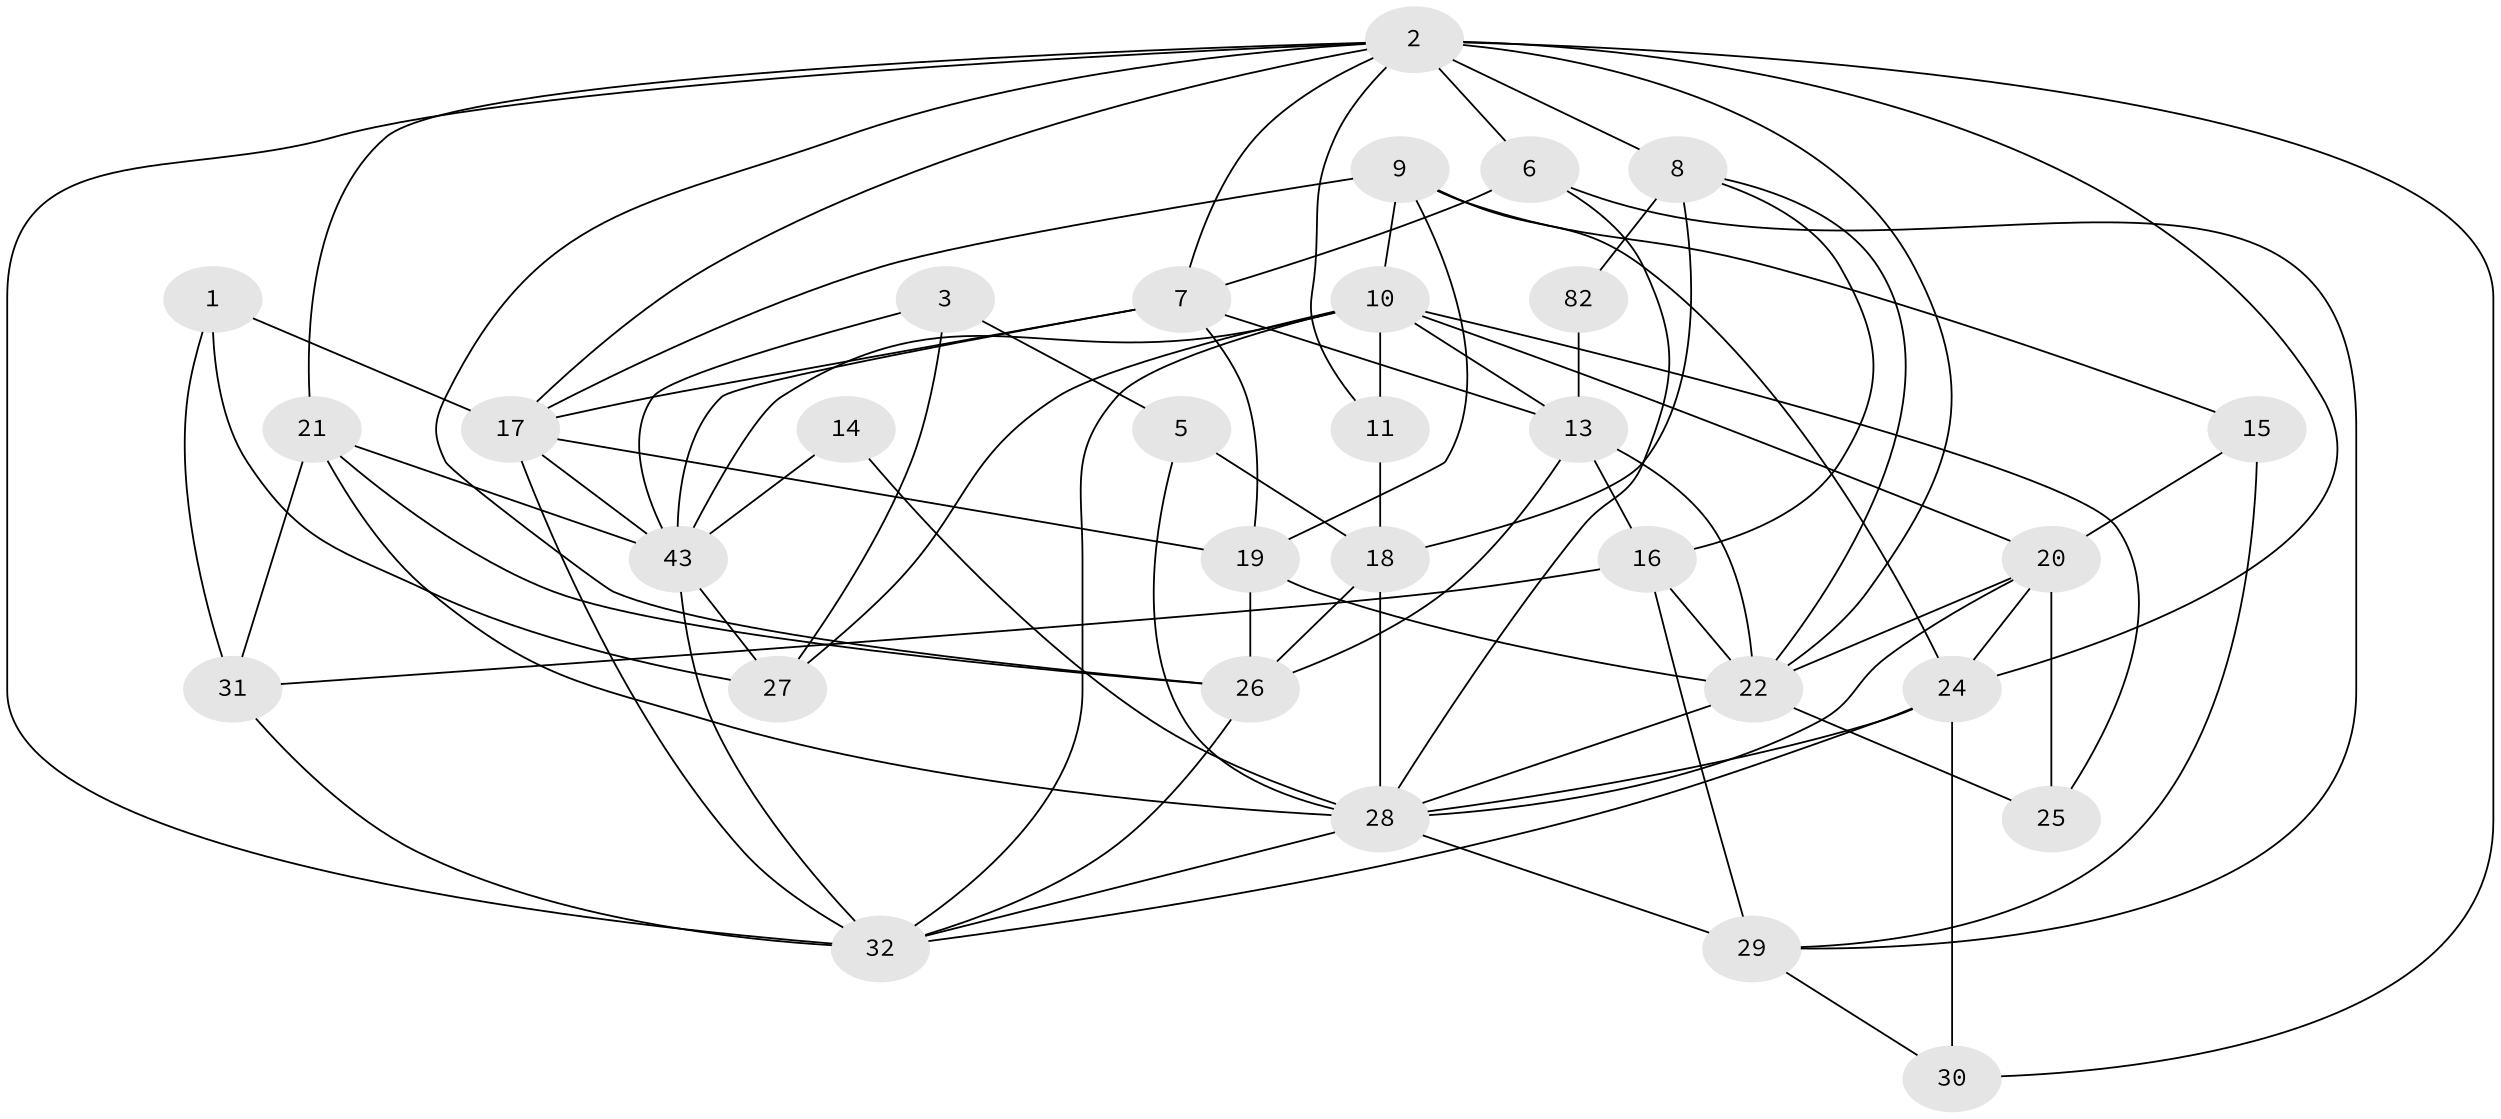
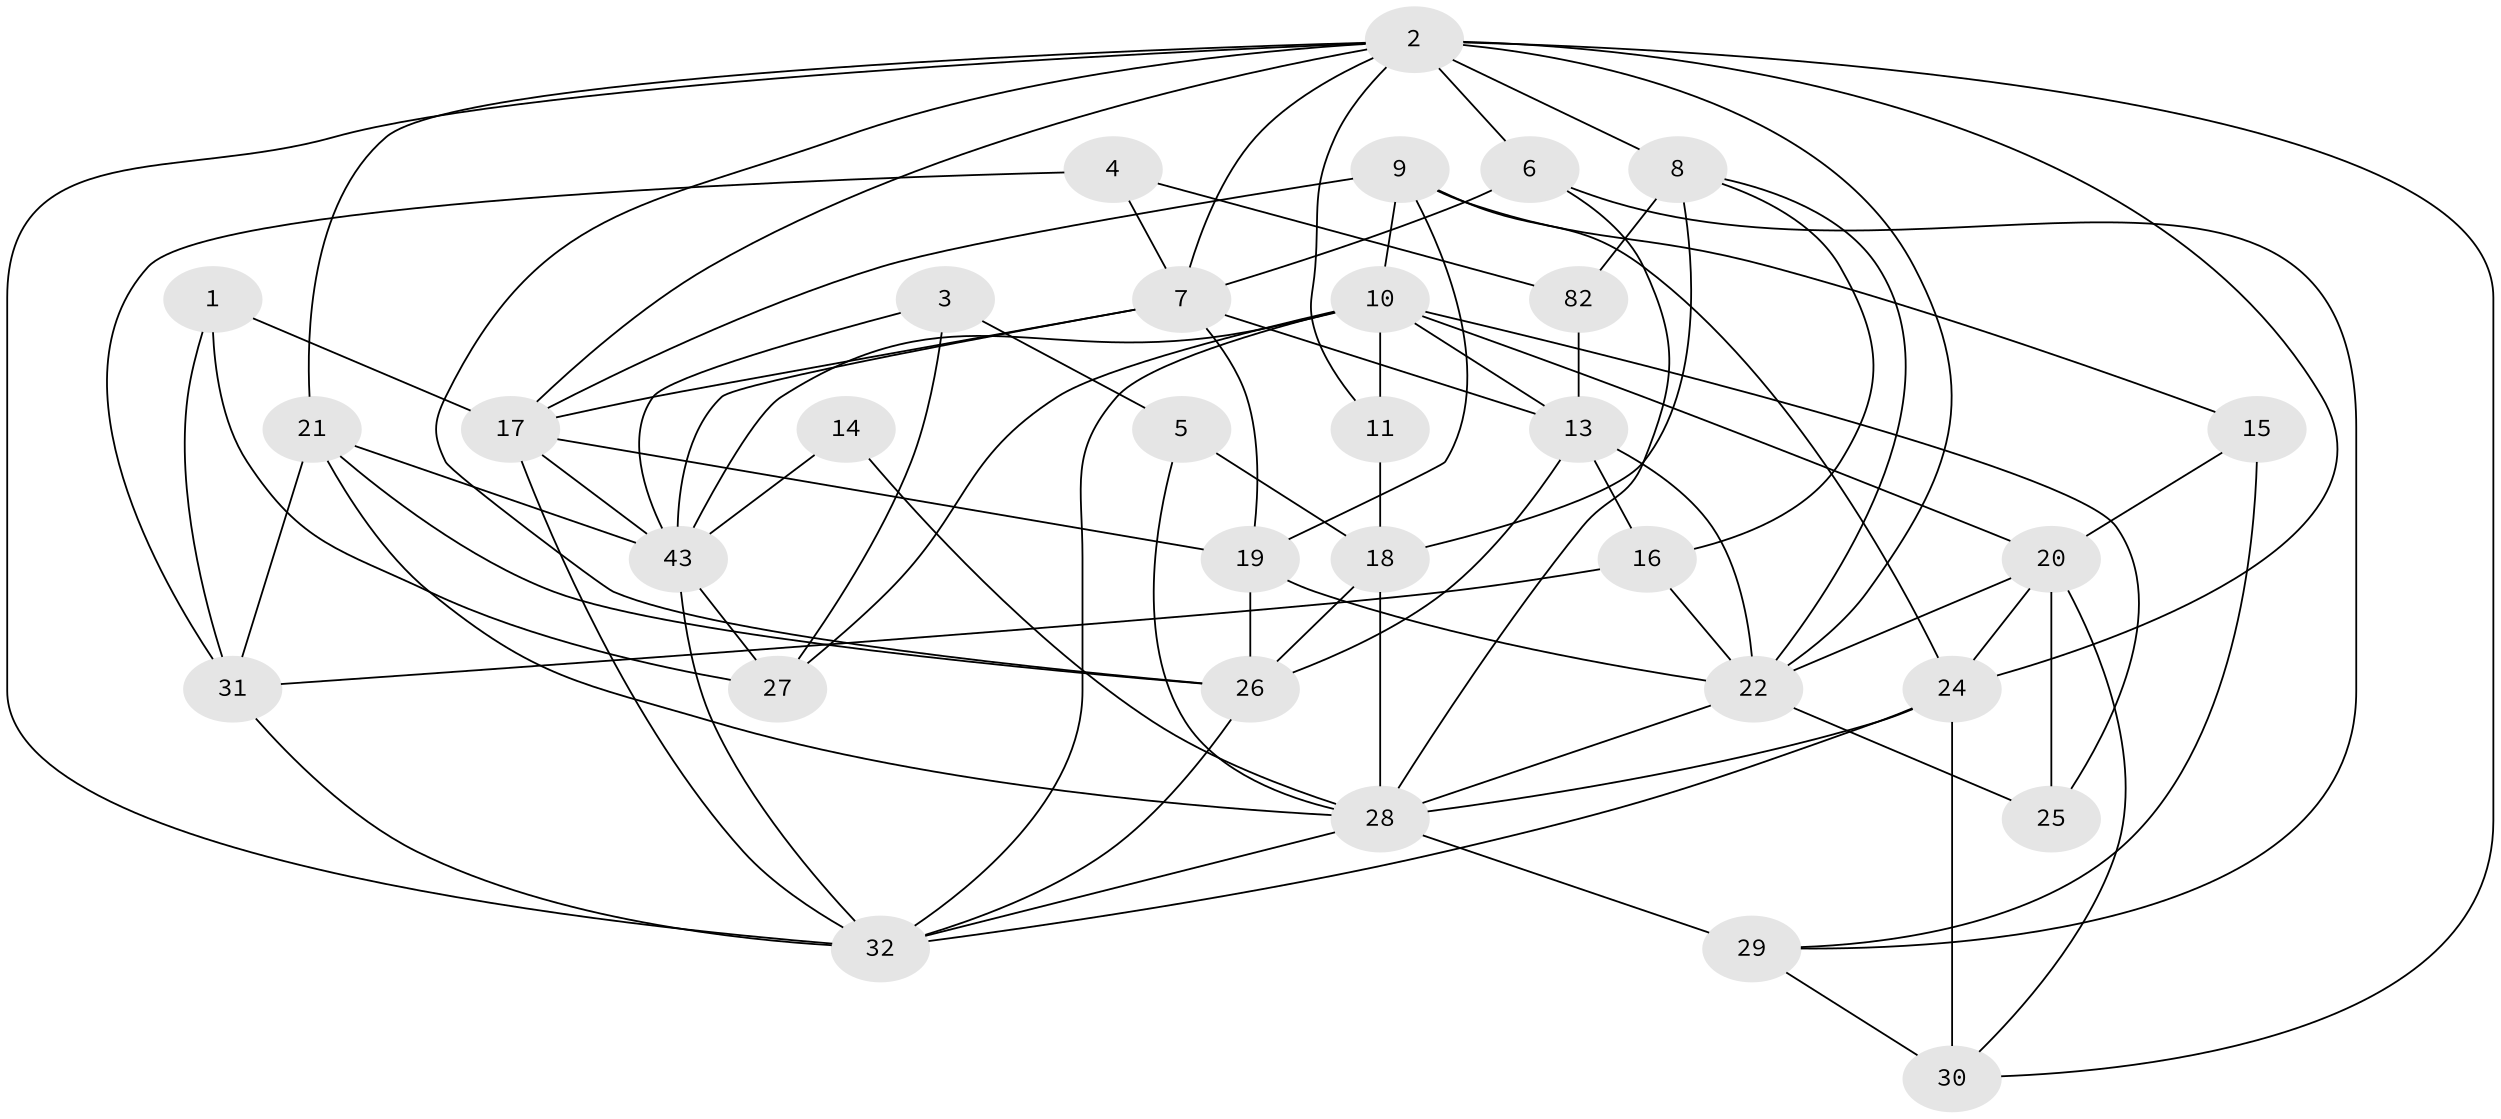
none -> (1113, 170)
(1805, 728) -> (2122, 826)
(1698, 755) -> none
